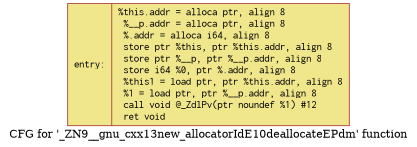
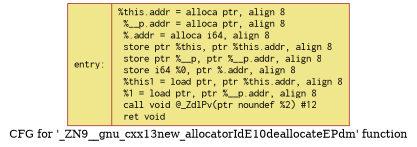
(217, 105) -> (217, 105)
